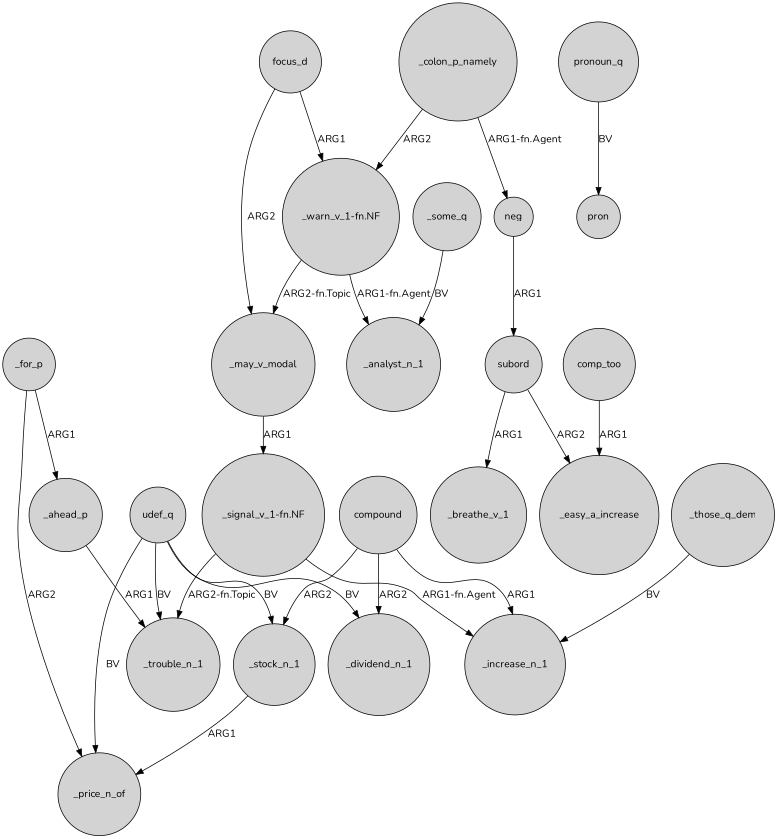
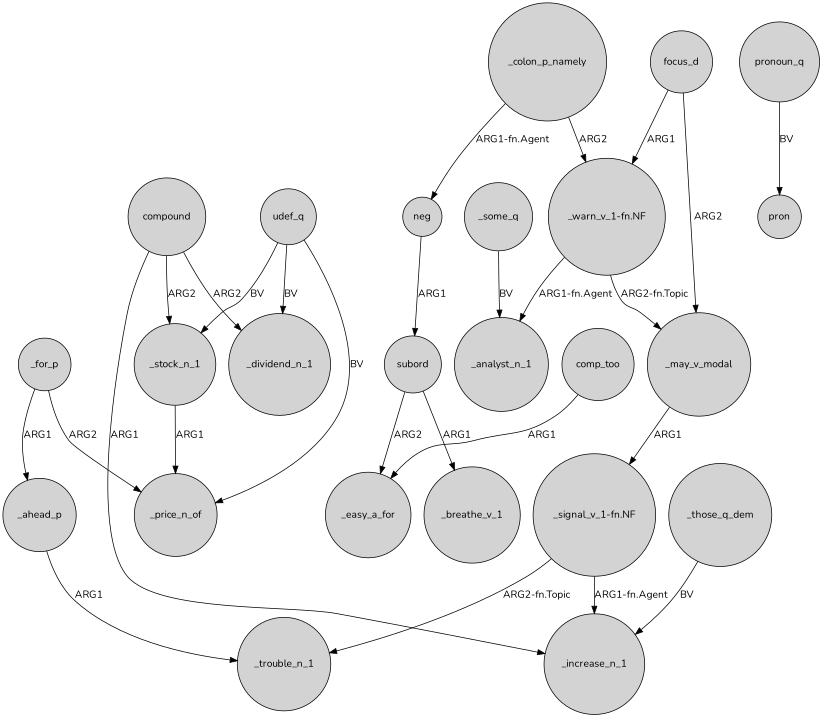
(599, 515) -> (368, 515)
(155, 578) -> none
